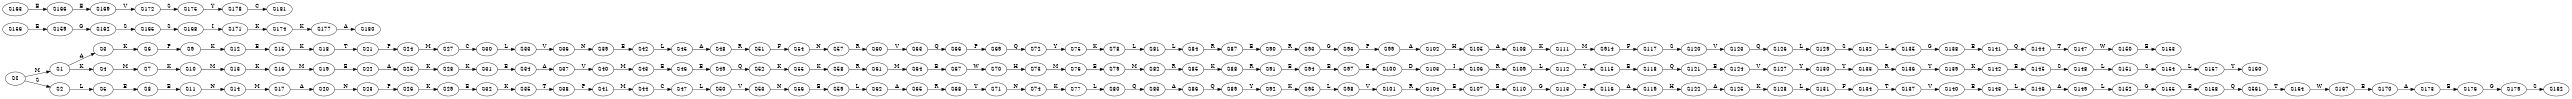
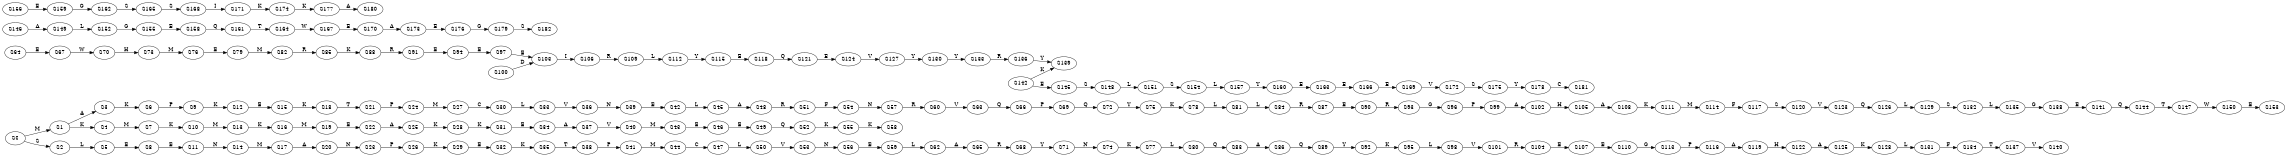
(1607, 49) -> (1712, 108)
(877, 69) -> none
(1366, 69) -> (520, 56)
(1971, 69) -> (1041, 74)
none -> (1299, 88)
(1995, 89) -> none
(2255, 89) -> (238, 29)
